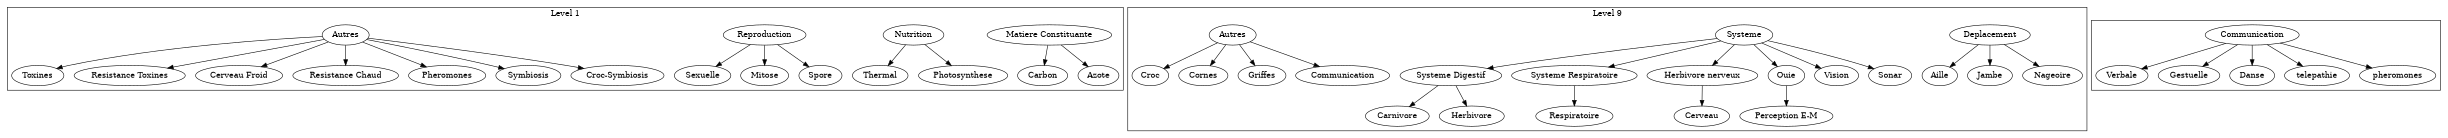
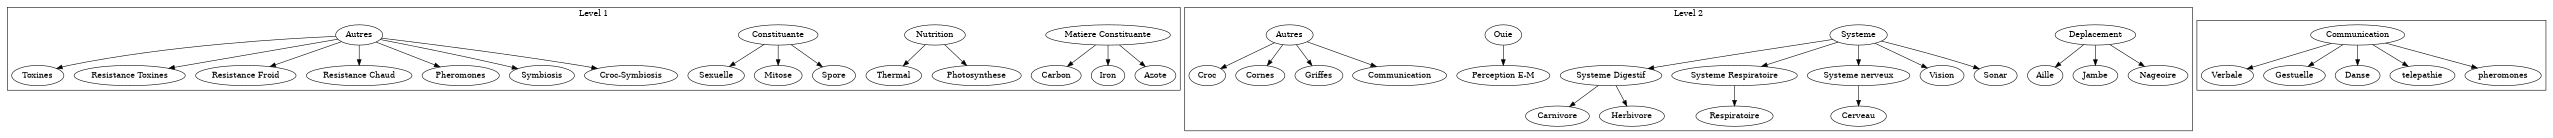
(1607, 14) -> (1689, 14)
(765, 35) -> (778, 35)
(1764, 54) -> none
(239, 76) -> (246, 76)
none -> (1108, 76)
(1702, 76) -> (1859, 76)
